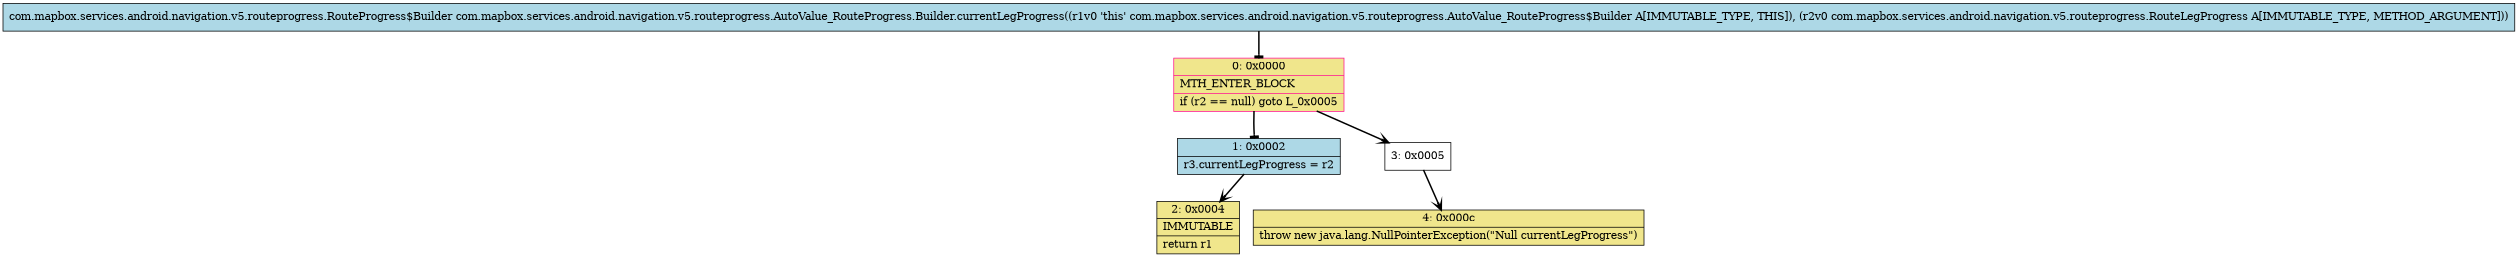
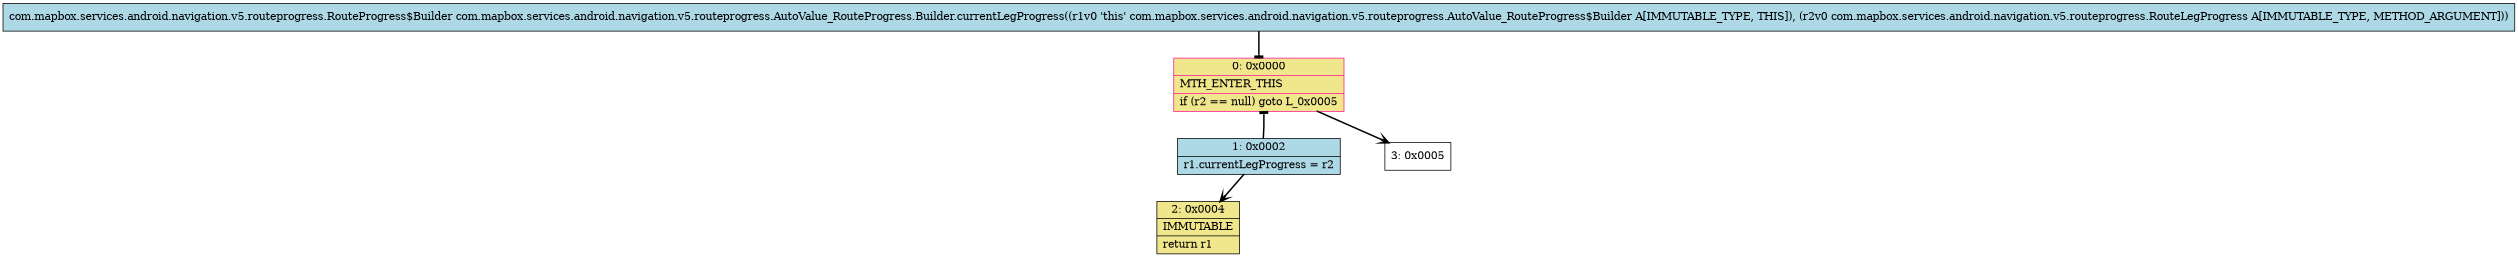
(1238, 84) -> (1232, 84)
(1254, 123) -> (1264, 127)
(1259, 165) -> (1259, 165)
(1449, 228) -> none
